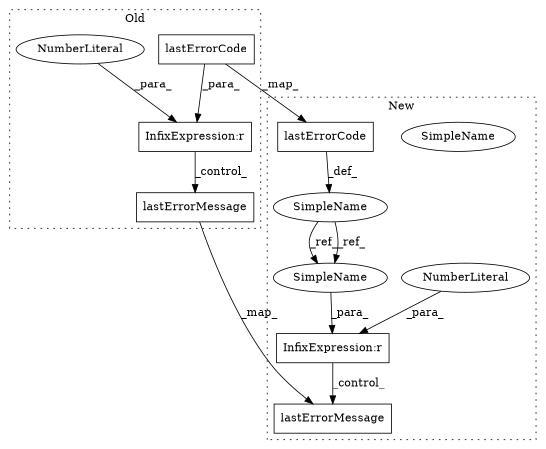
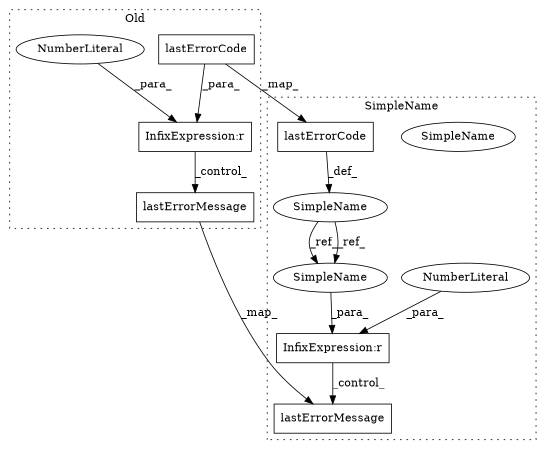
(402, 106) -> (402, 106)
